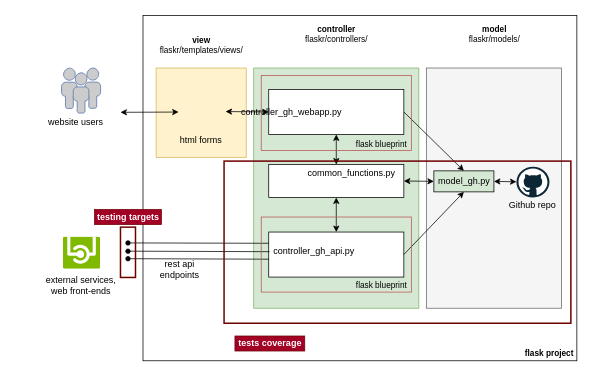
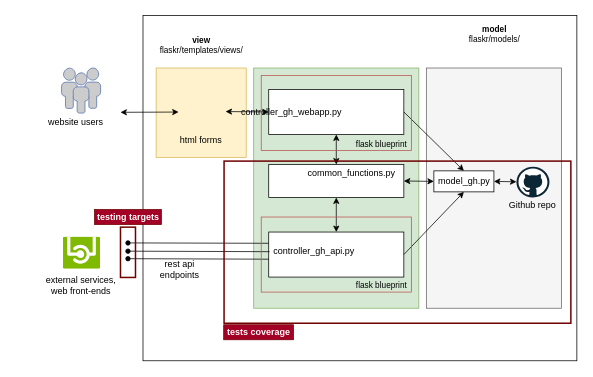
(336, 34) -> none
(464, 181) -> (464, 181)
(270, 343) -> (258, 332)
(549, 353) -> none
